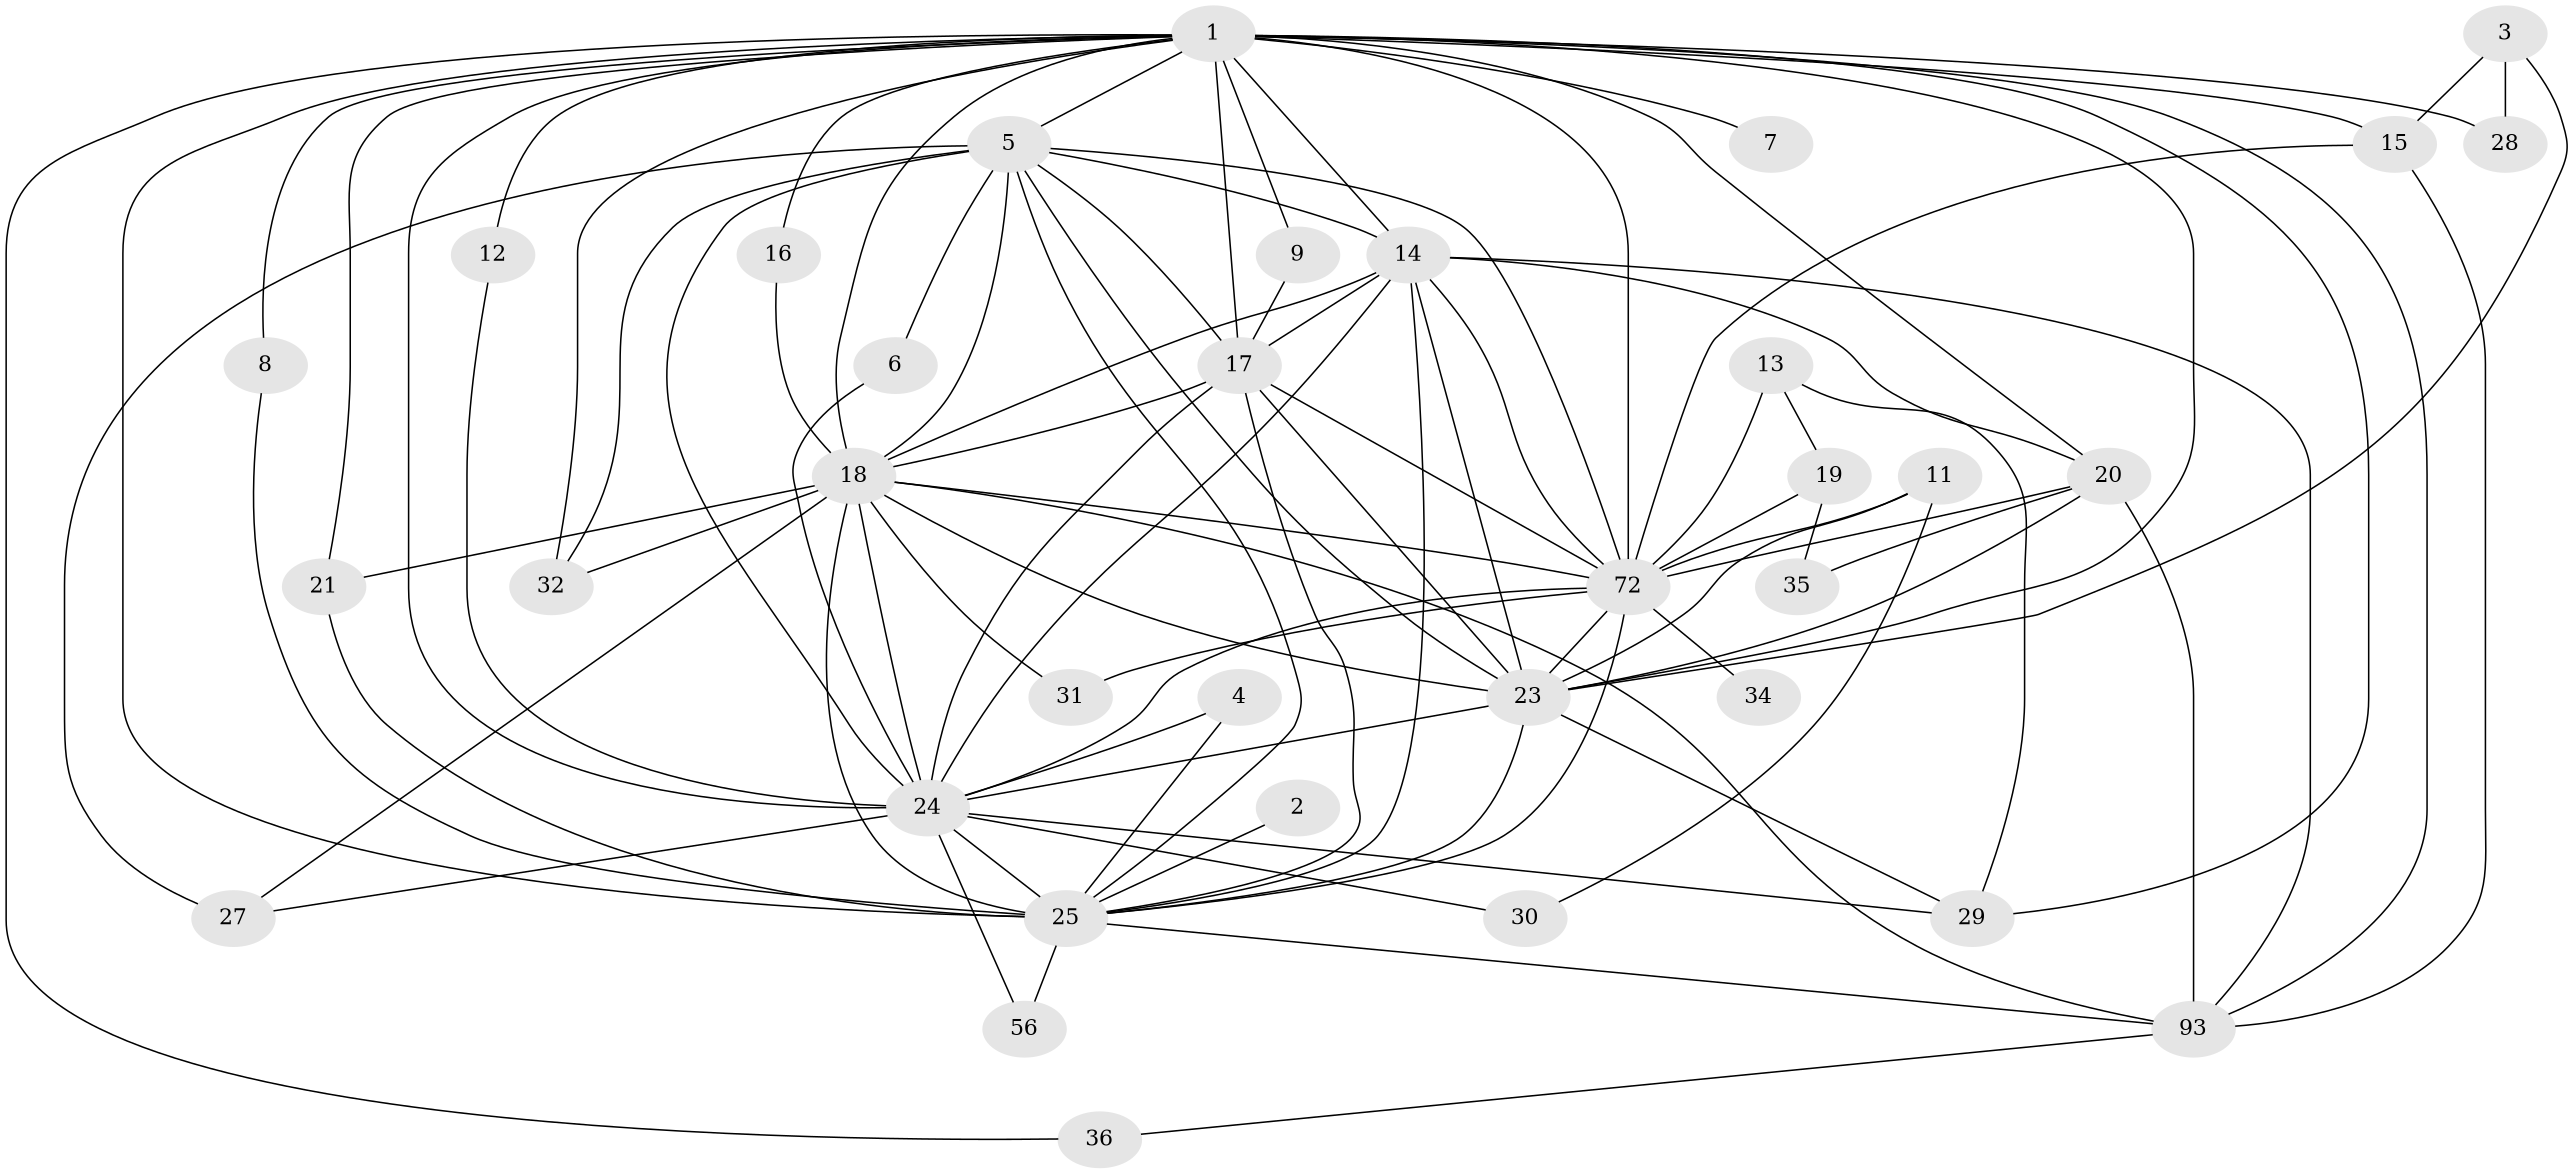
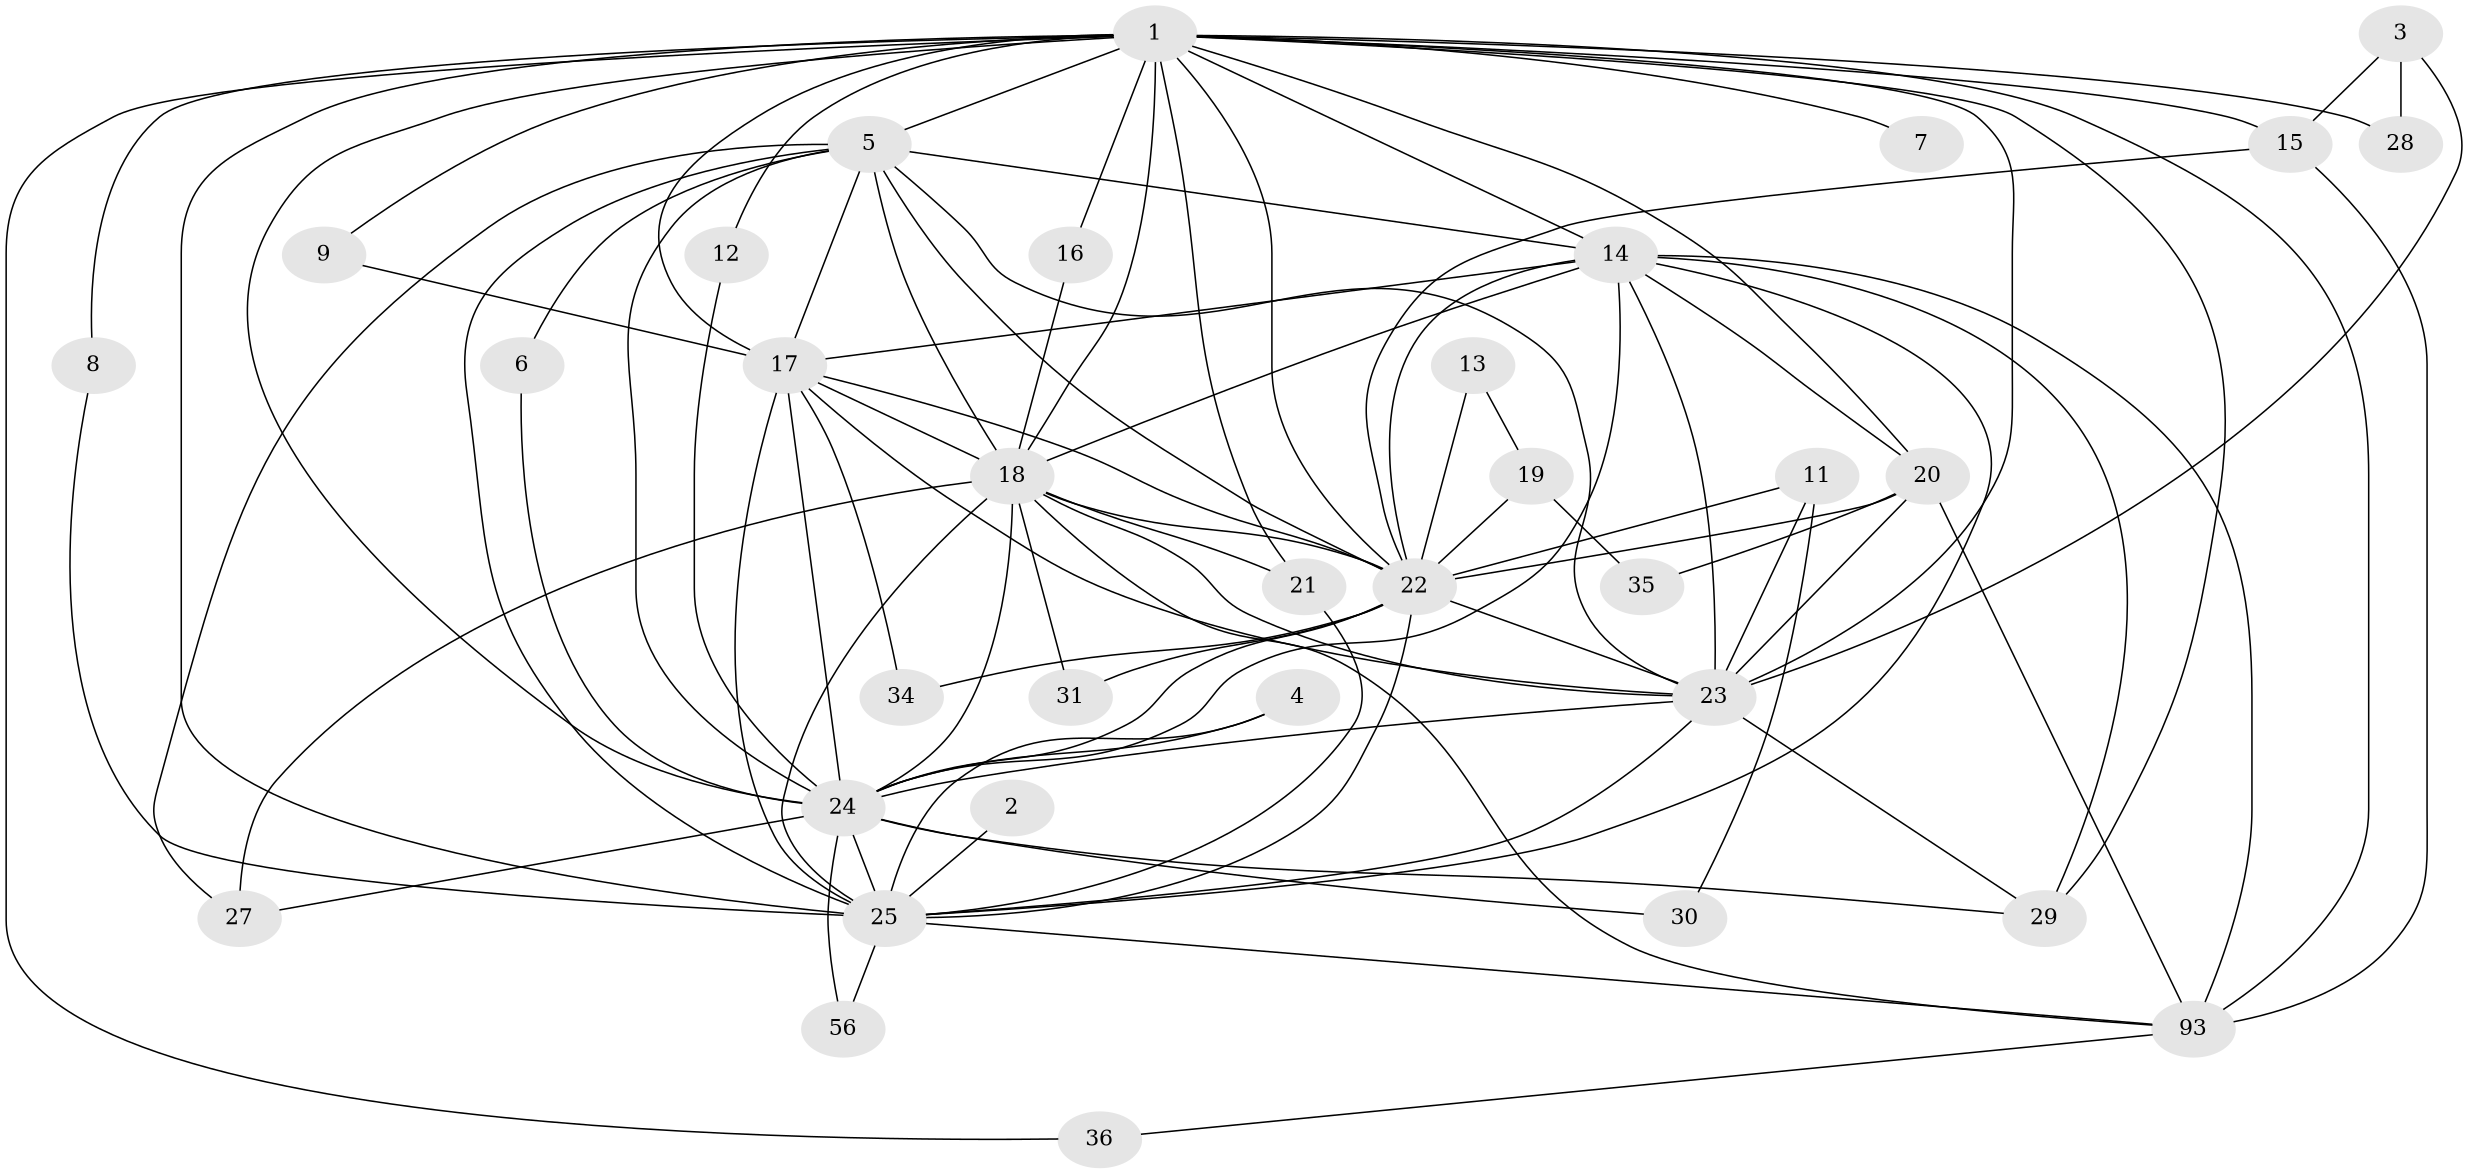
none -> (860, 526)
(2025, 564) -> (2082, 435)
(551, 587) -> none
(1628, 587) -> (1415, 587)
